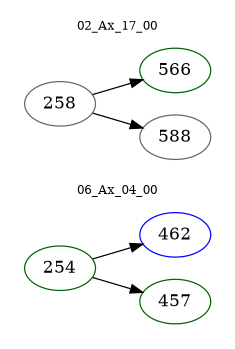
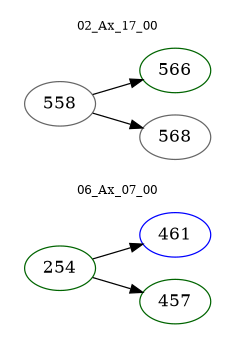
(60, 104) -> (60, 104)
(175, 137) -> (175, 137)
(118, 191) -> (118, 191)
(175, 235) -> (175, 235)
